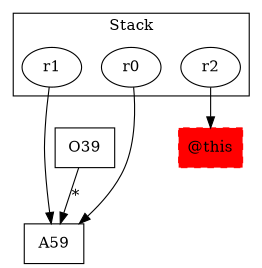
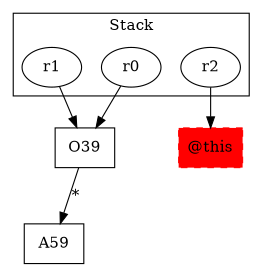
(44, 150) -> (66, 103)
(128, 158) -> (111, 103)
